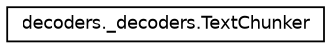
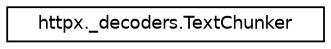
(166, 24) -> (166, 24)
